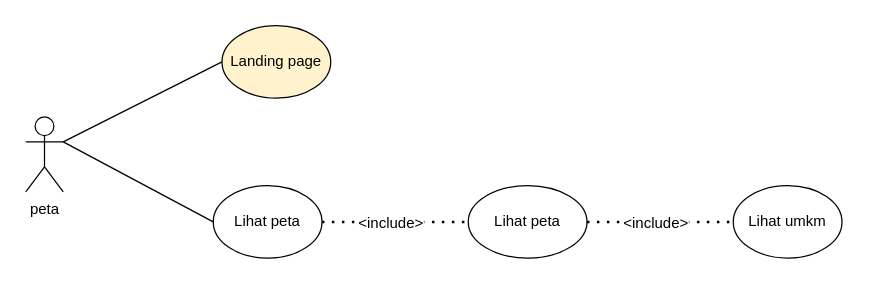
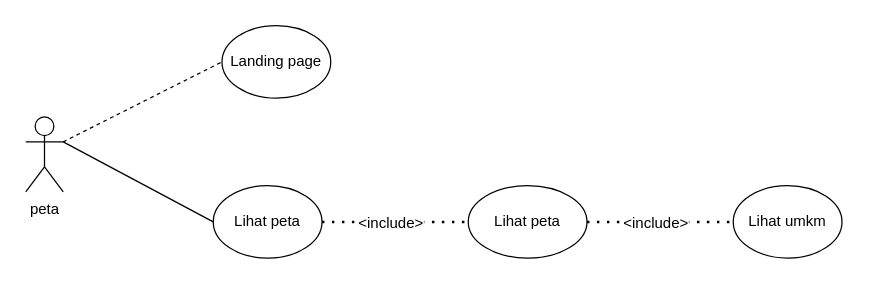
(276, 62) -> (276, 62)
(143, 102) -> (143, 102)
